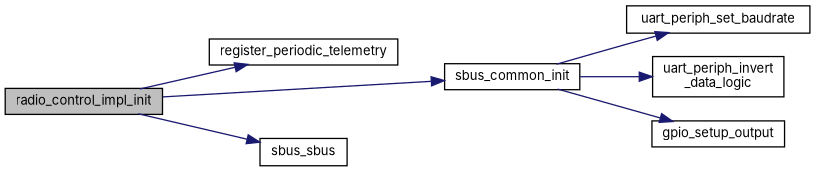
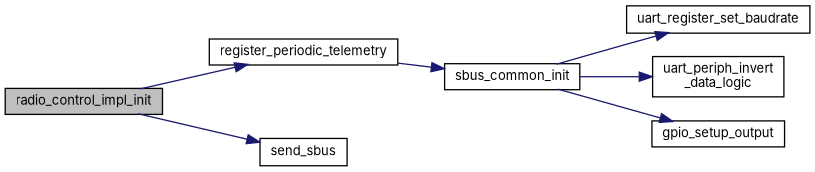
(718, 19) -> (718, 19)
(297, 89) -> (415, 65)
(304, 152) -> (304, 152)
